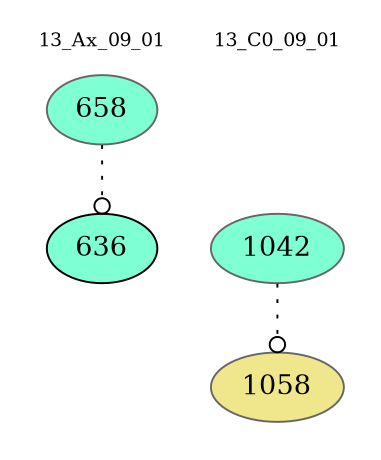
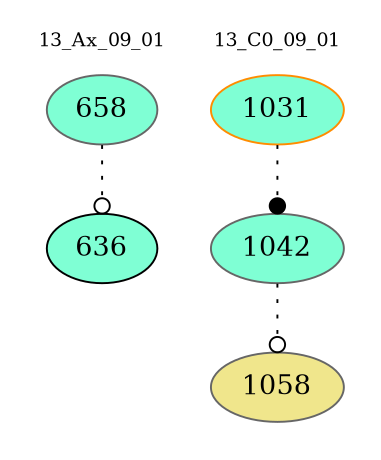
none -> (277, 110)
